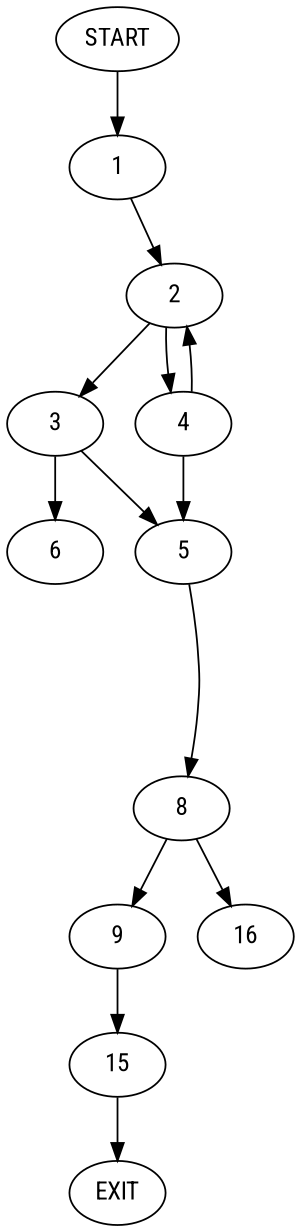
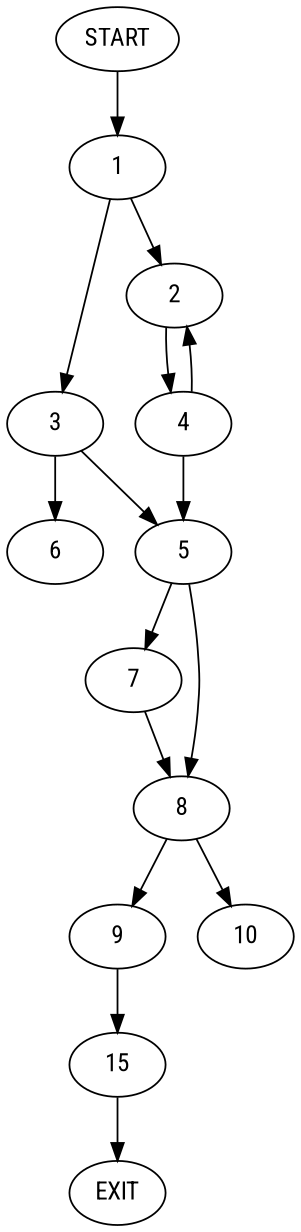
(121, 353) -> (89, 287)
none -> (134, 680)
(246, 937) -> (246, 937)
